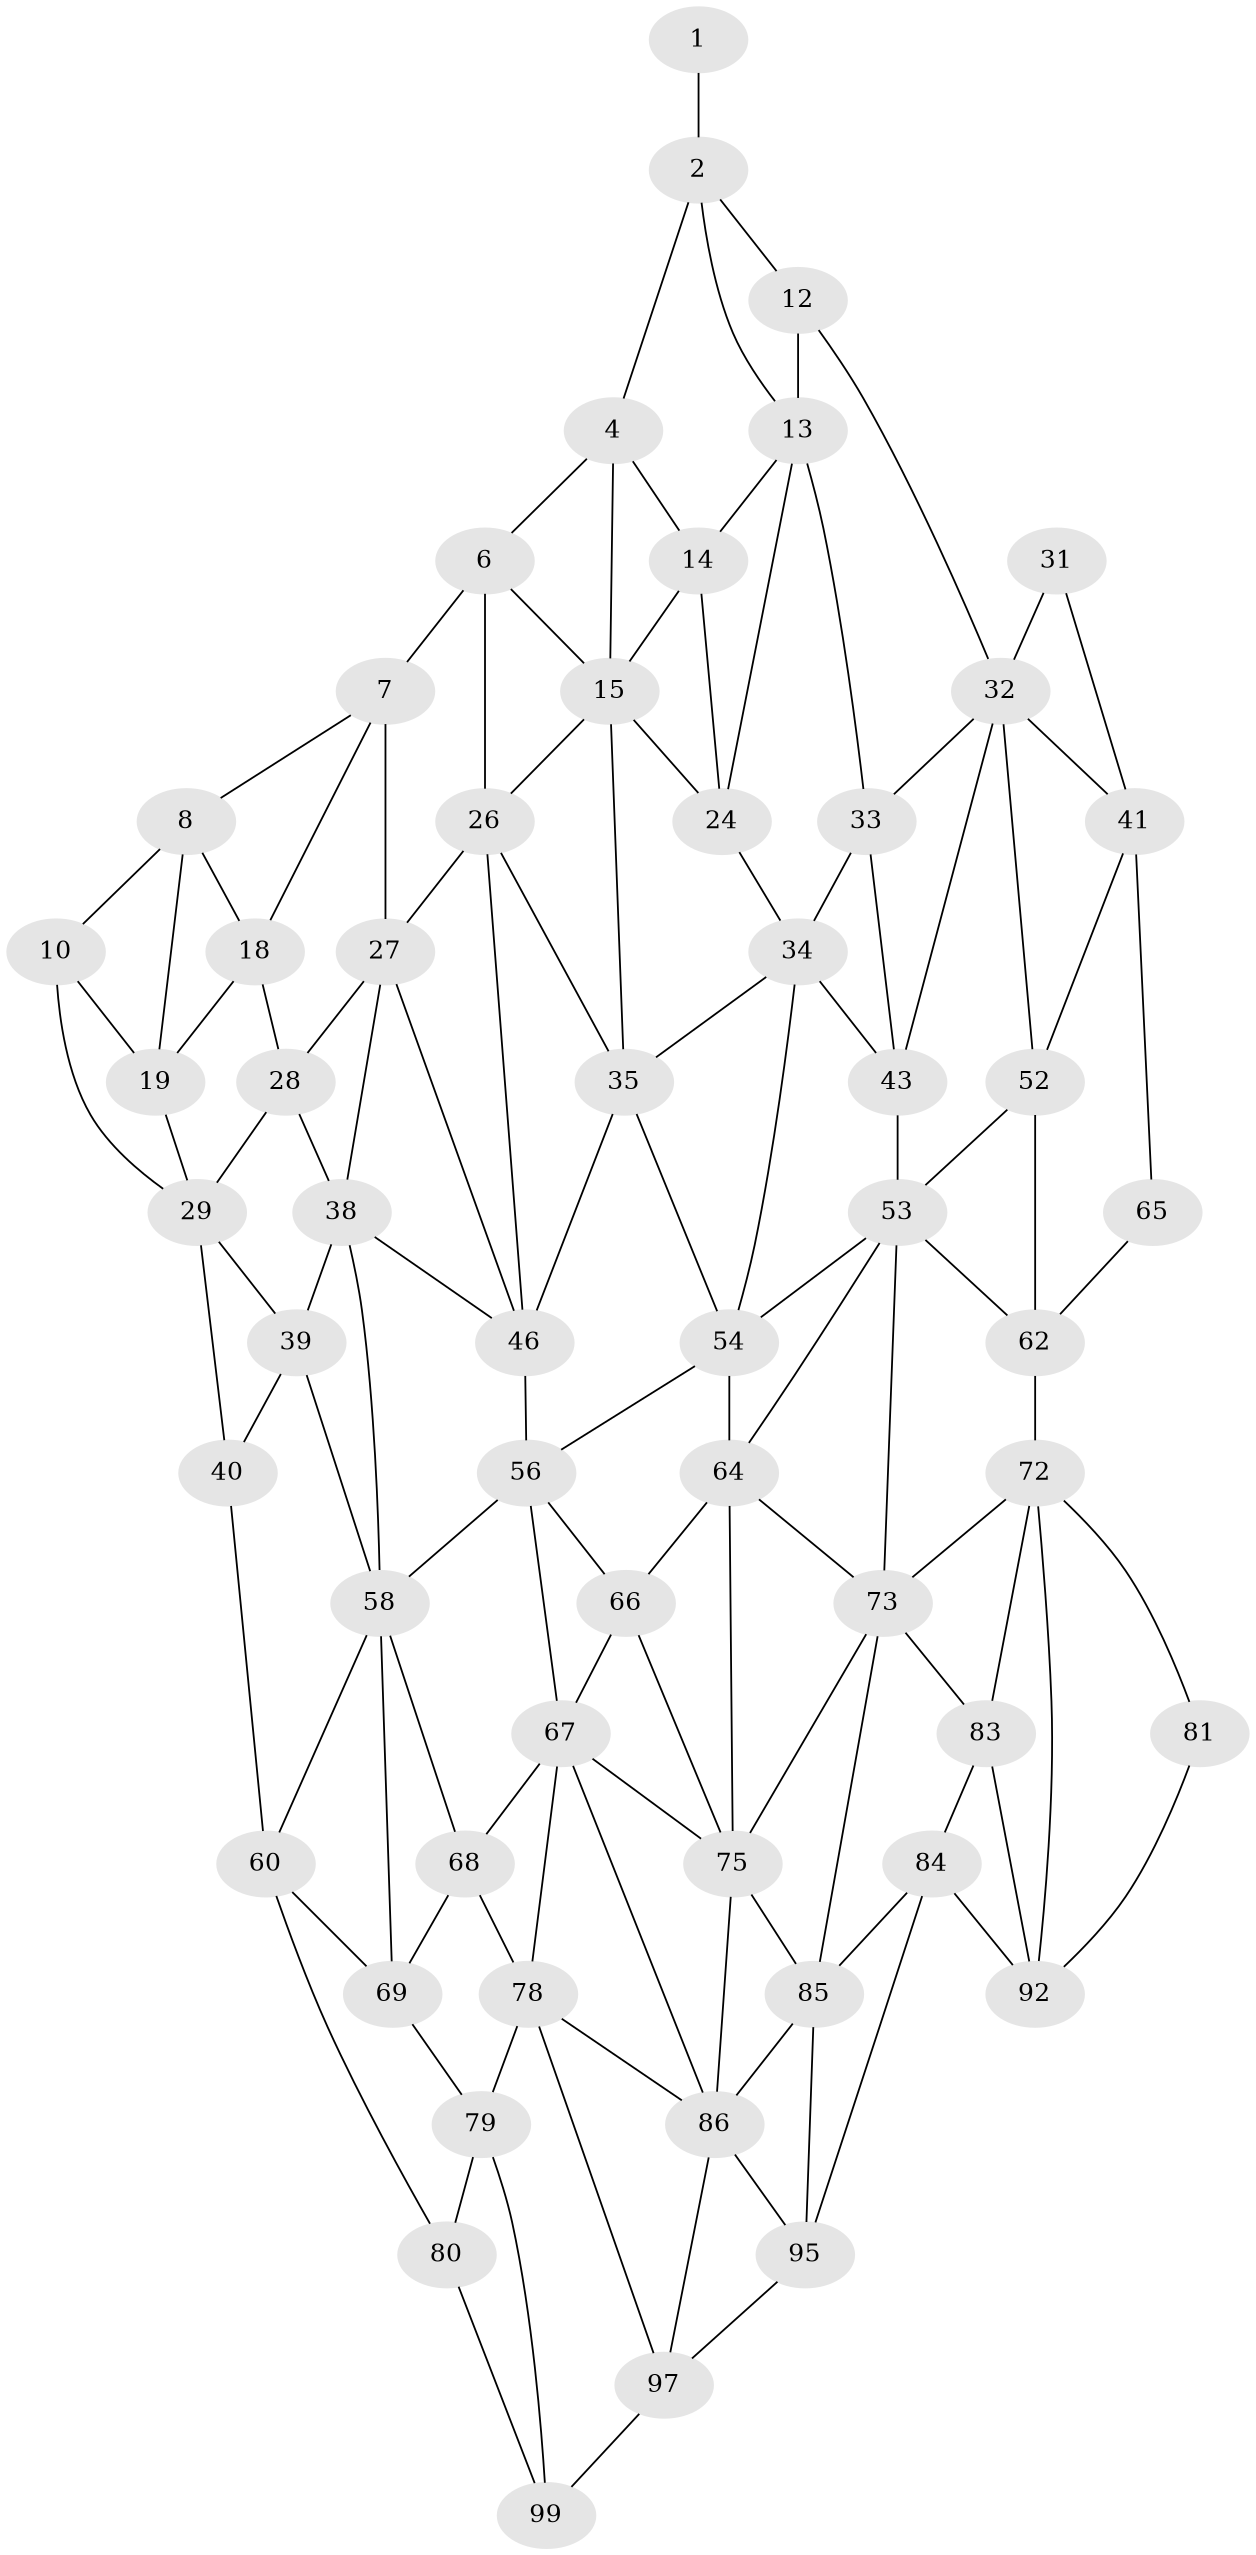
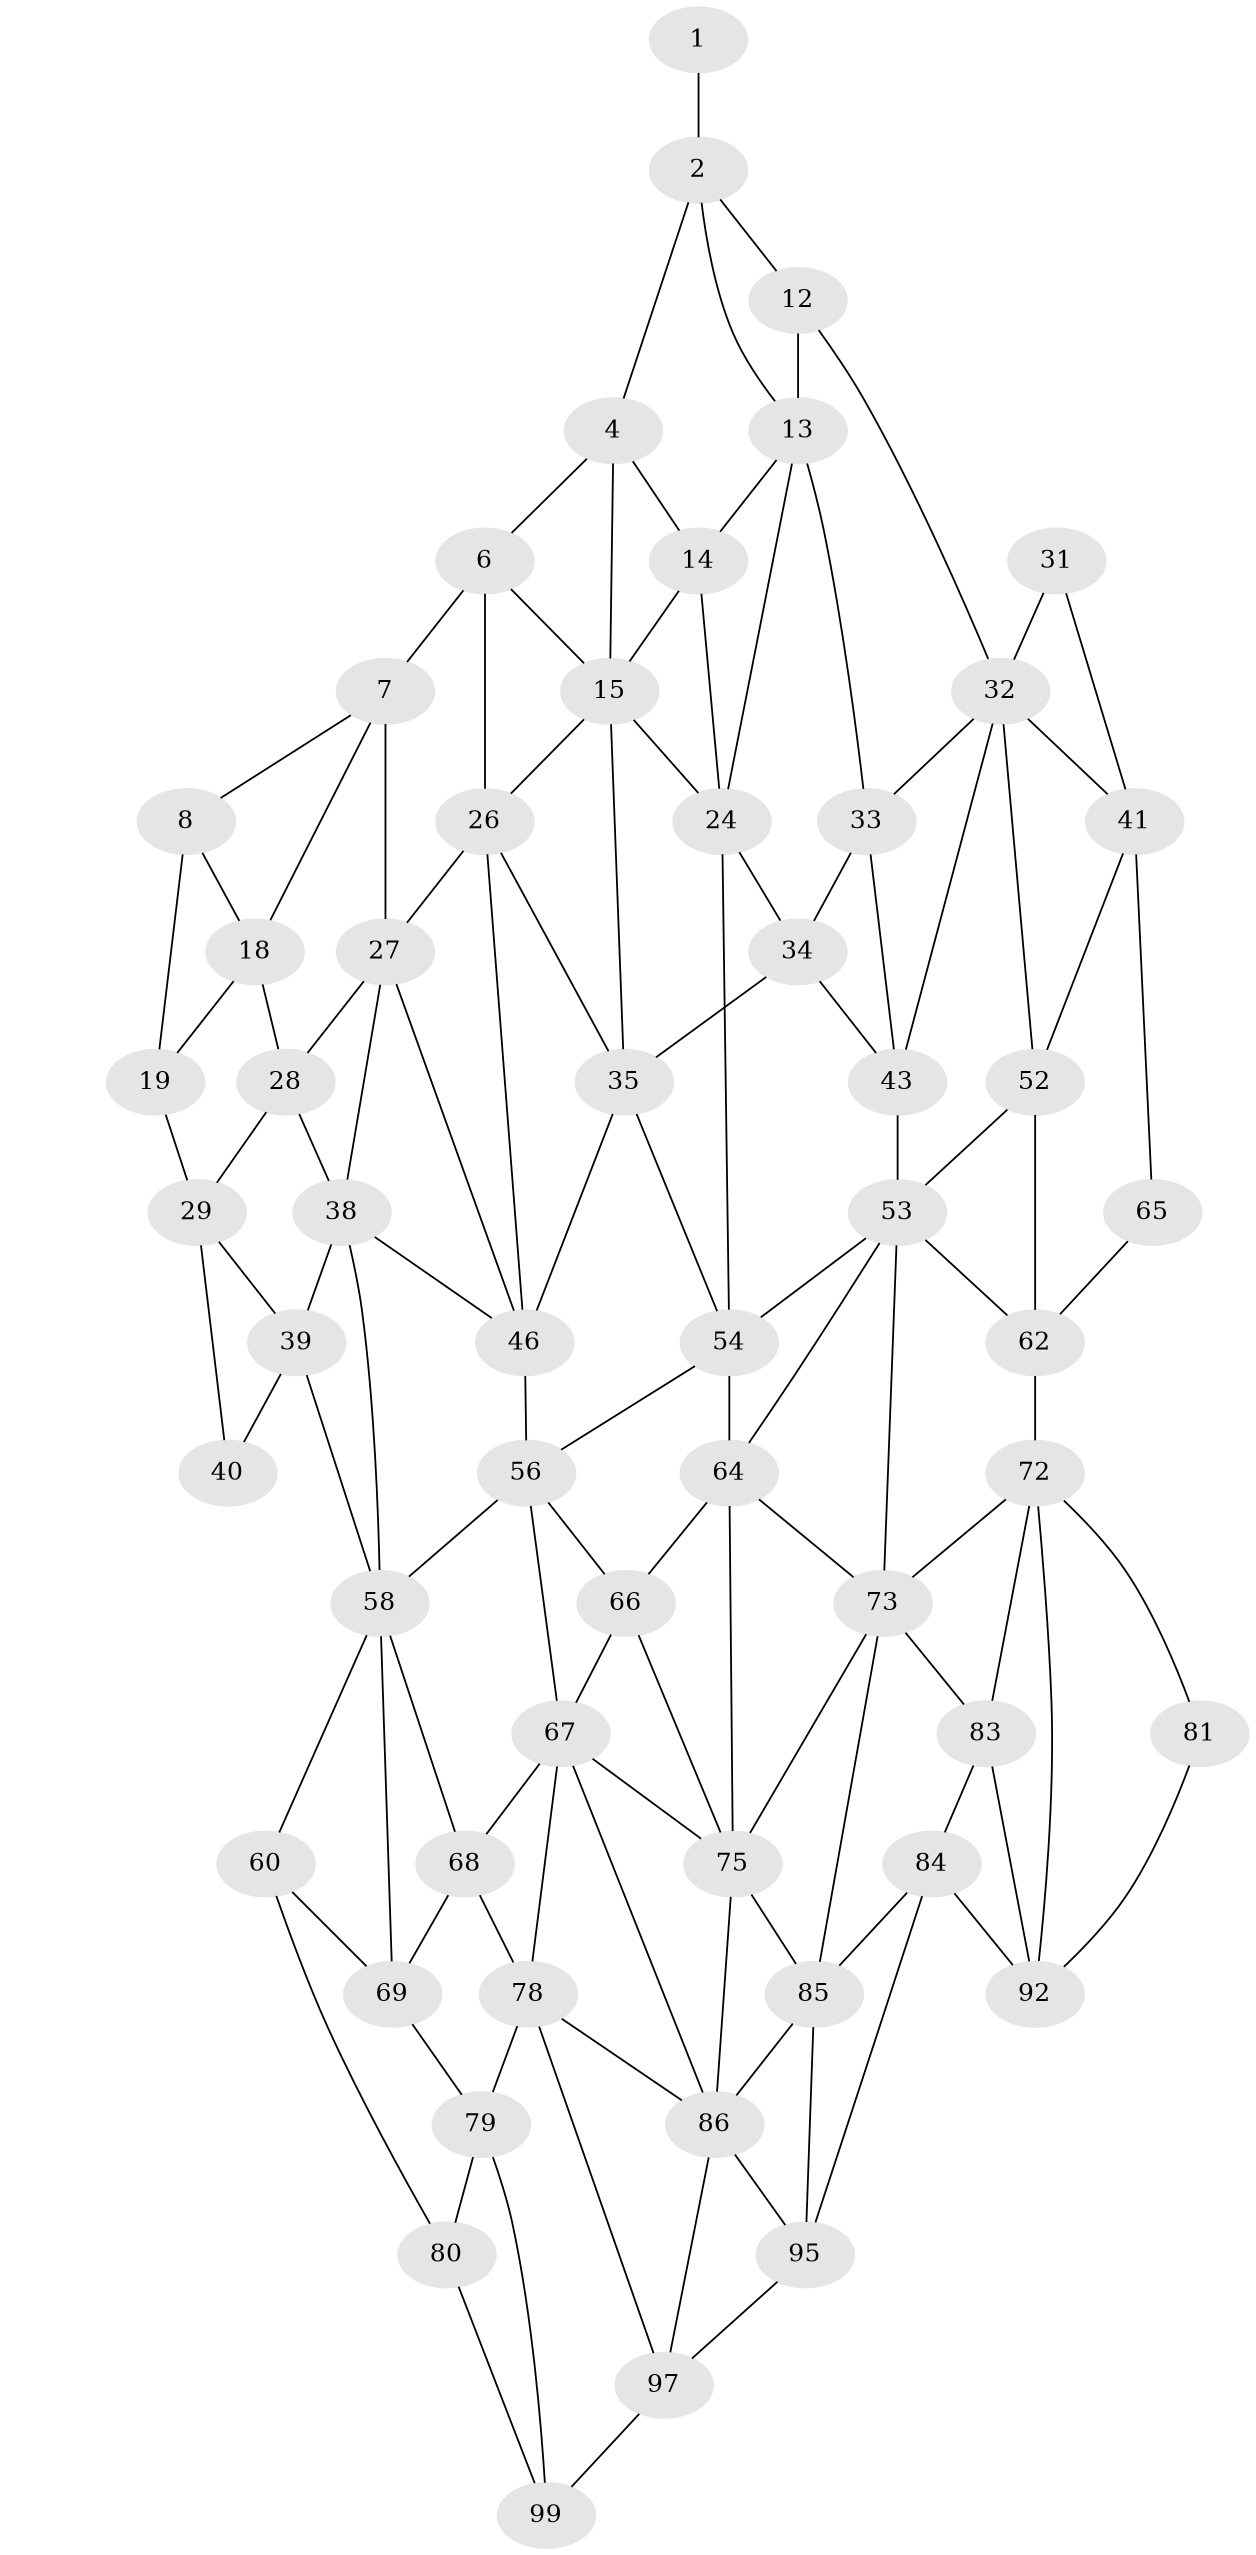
(56, 952) -> none
(772, 1148) -> (726, 1082)
(247, 1668) -> none
